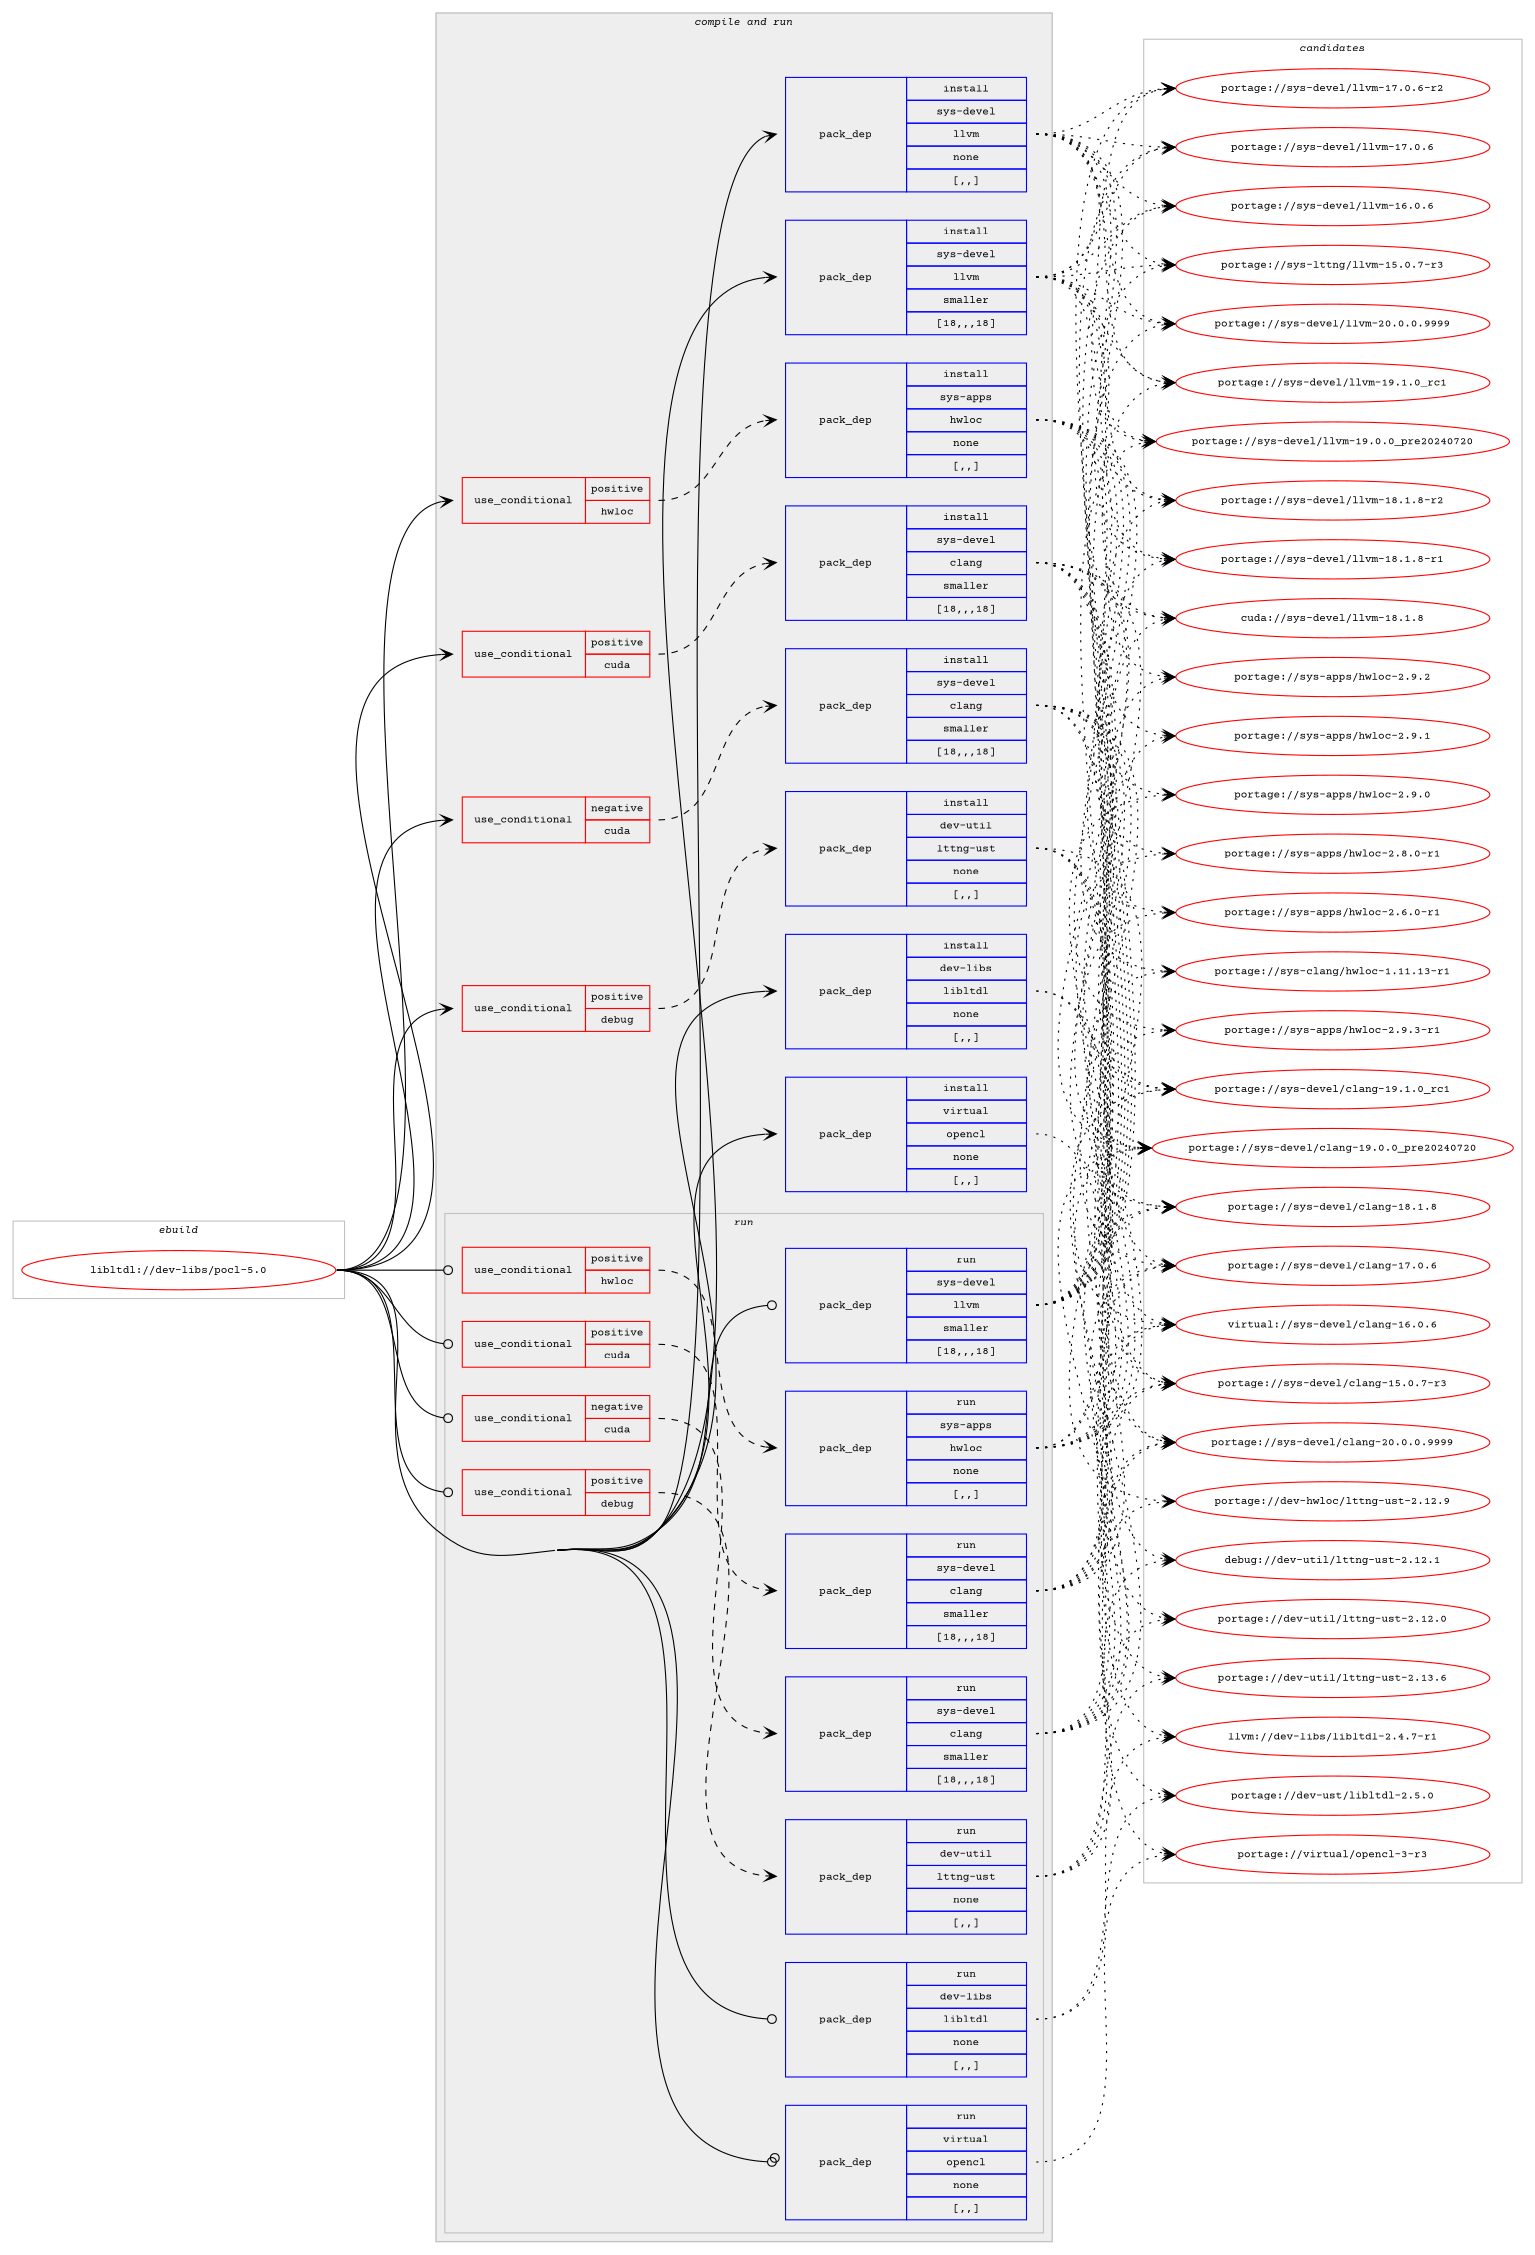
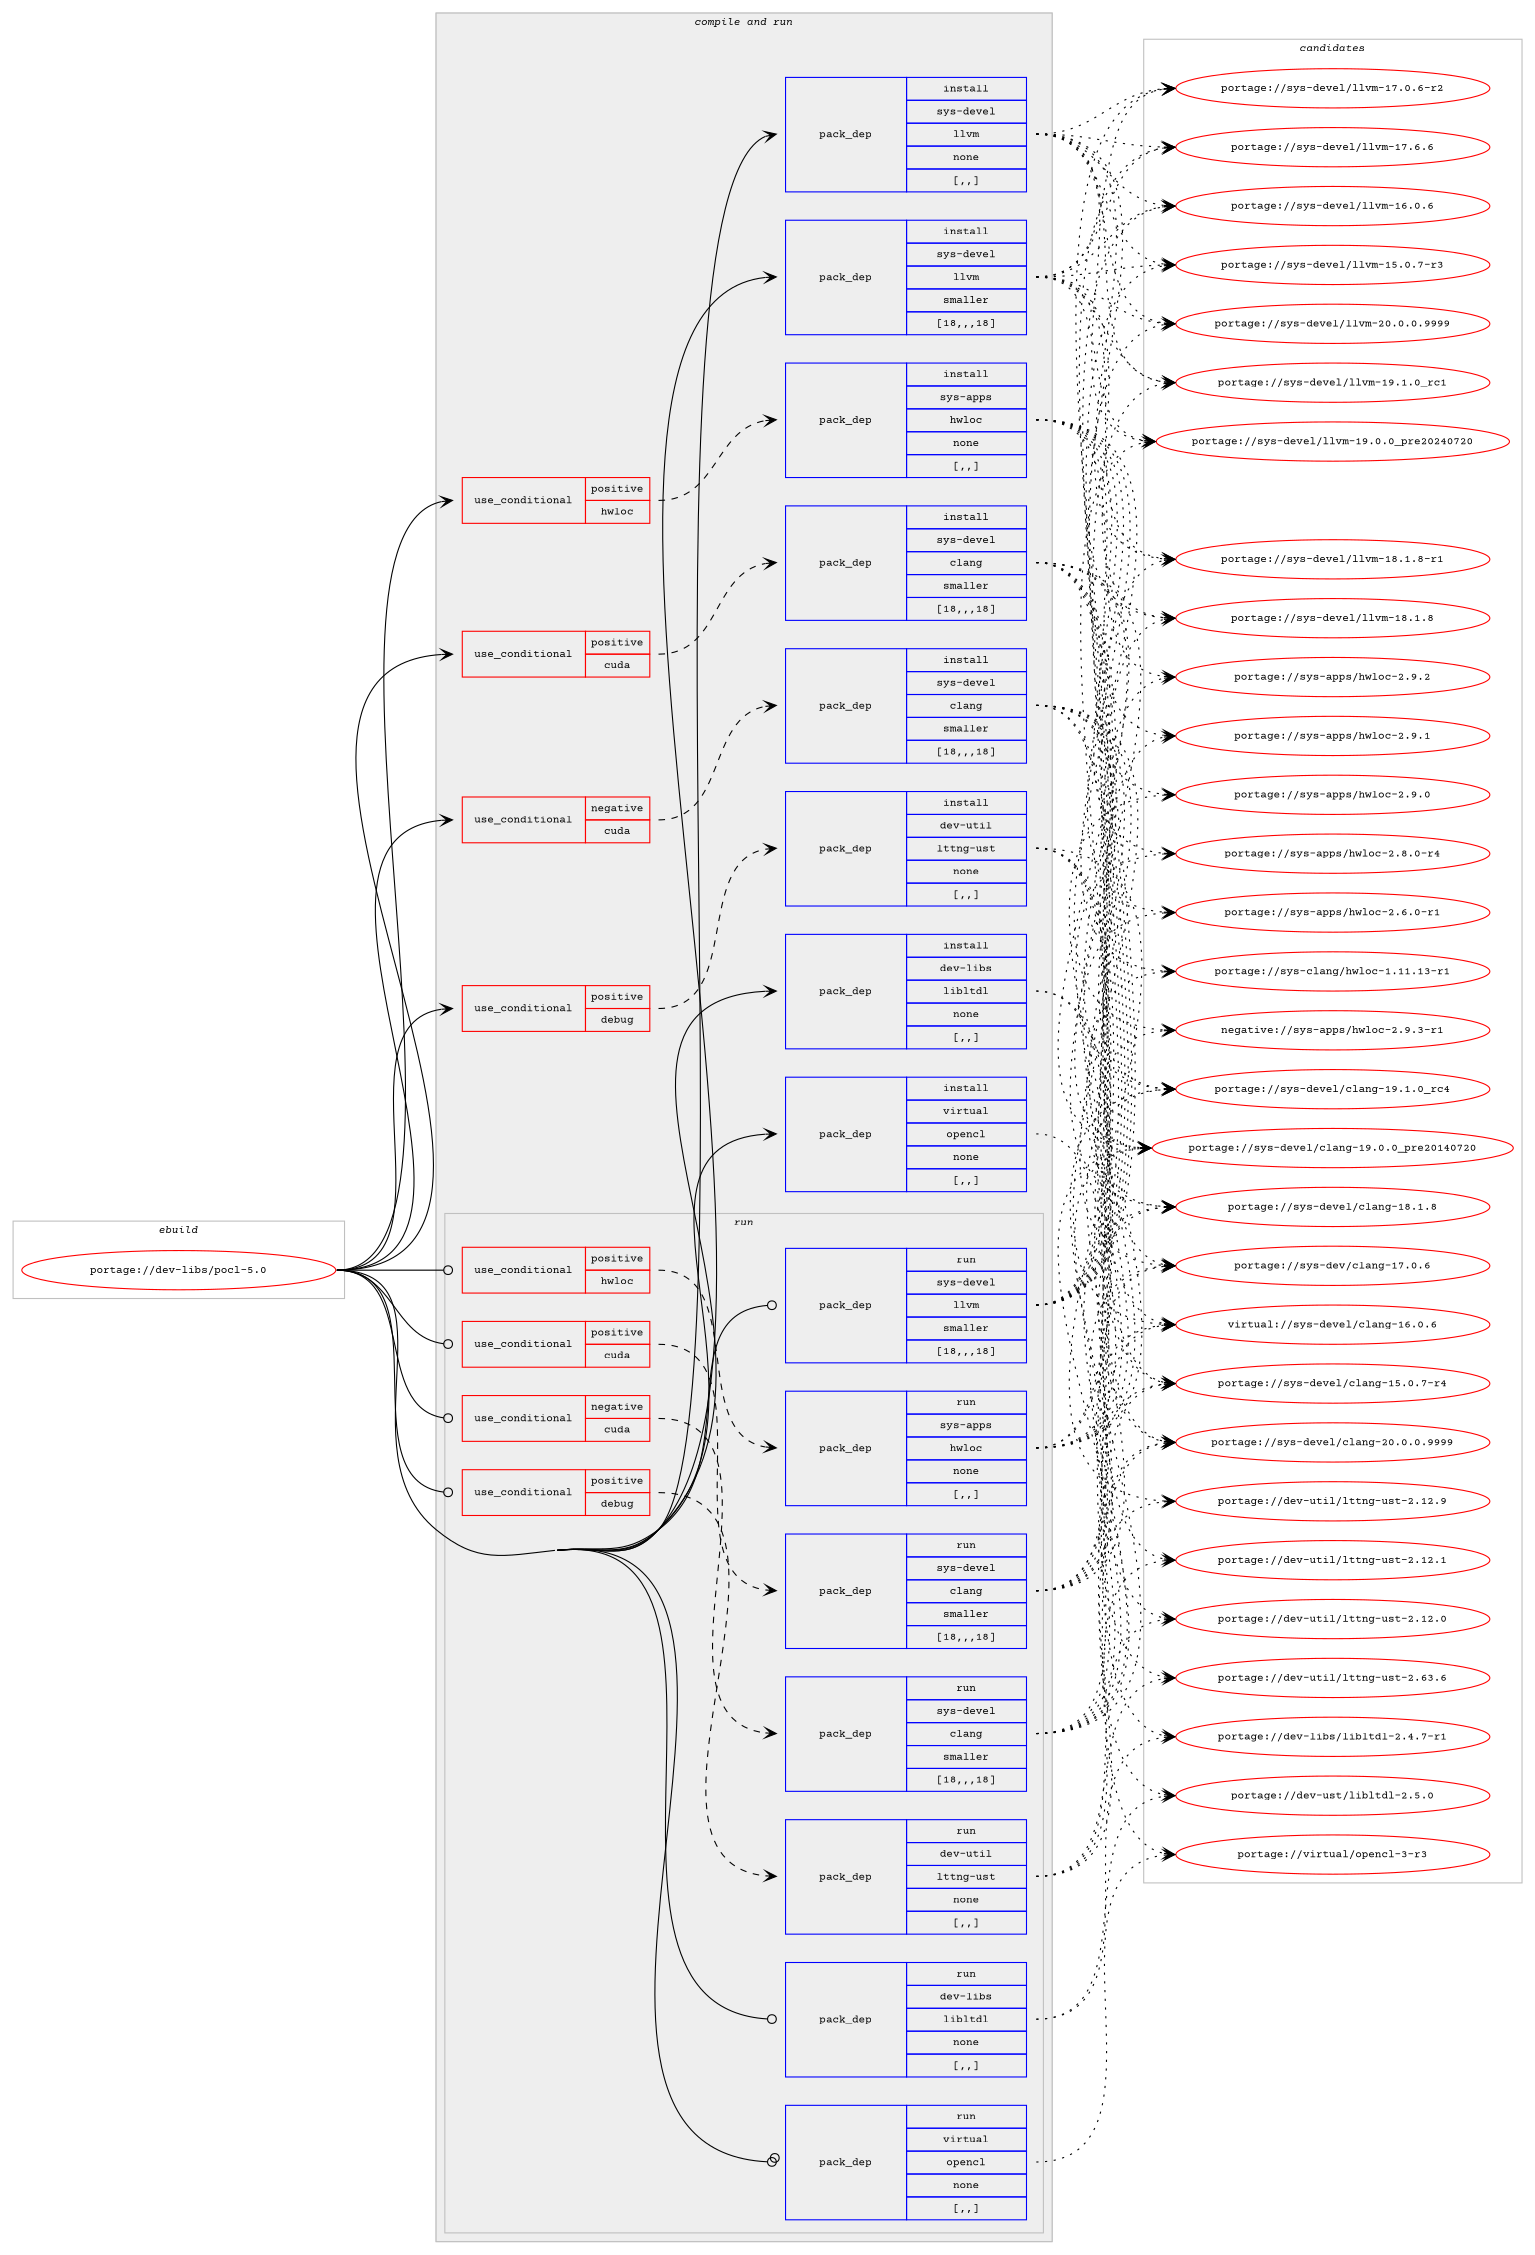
(1333, 147) -> (1333, 147)
(1333, 265) -> (1333, 265)
(1333, 500) -> none
(1333, 618) -> (1333, 618)
(1333, 854) -> (1333, 854)
(1333, 1030) -> (1333, 1030)
(1333, 1089) -> (1333, 1089)
(1333, 1148) -> (1333, 1148)
(1333, 1266) -> (1333, 1266)
(179, 1270) -> (179, 1270)
(1333, 1384) -> (1333, 1384)
(1333, 1501) -> (1333, 1501)
(1333, 1560) -> (1333, 1560)
(1333, 1678) -> (1333, 1678)
(1333, 1737) -> (1333, 1737)
